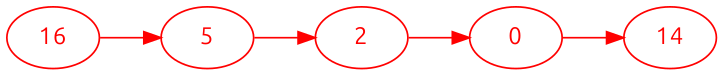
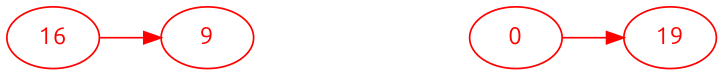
(207, 38) -> (207, 38)
(362, 38) -> none
(670, 38) -> (670, 38)
